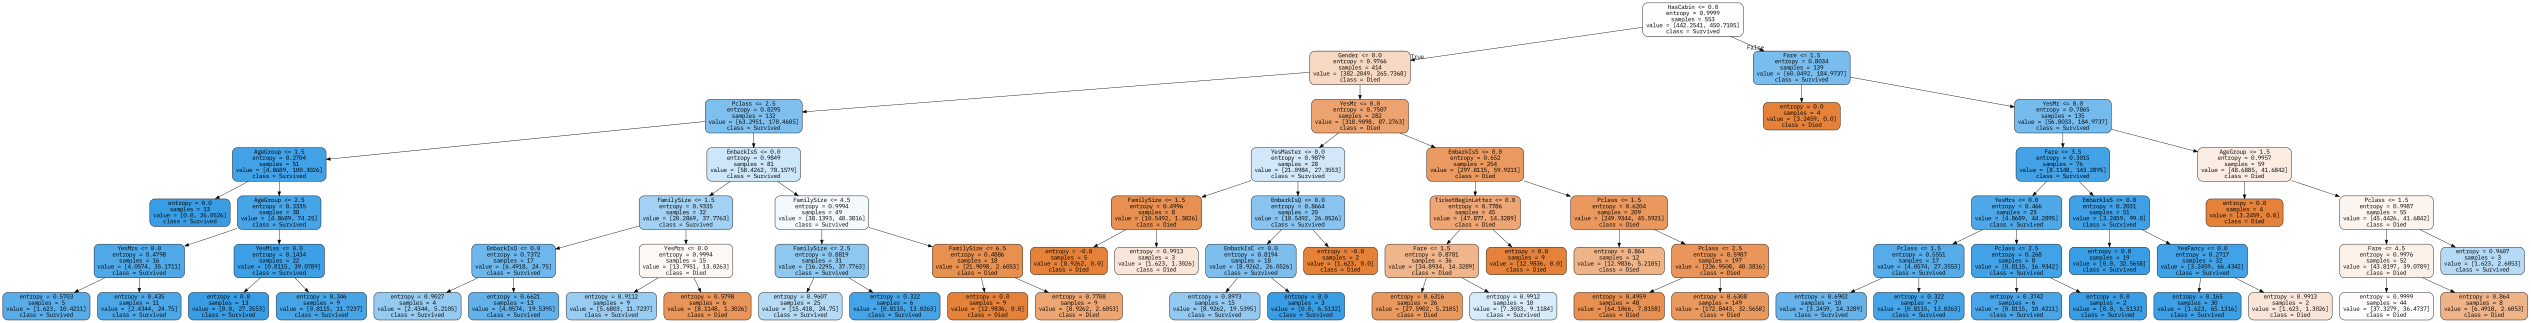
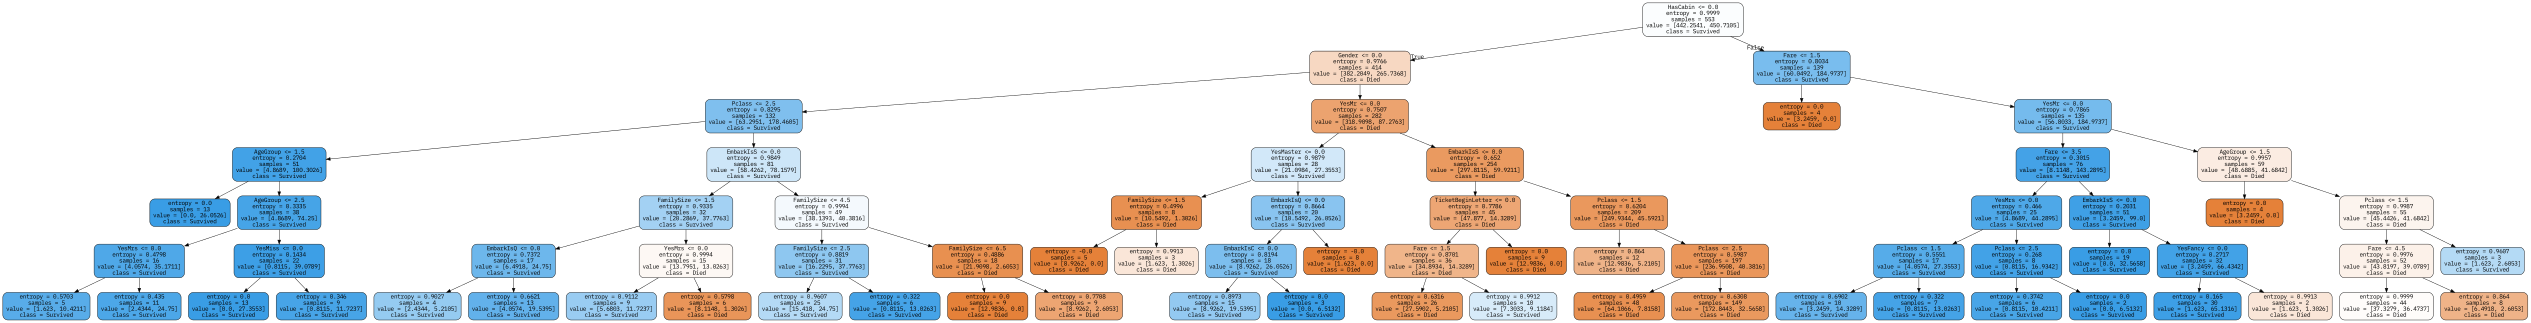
(1341, 261) -> (1341, 261)
